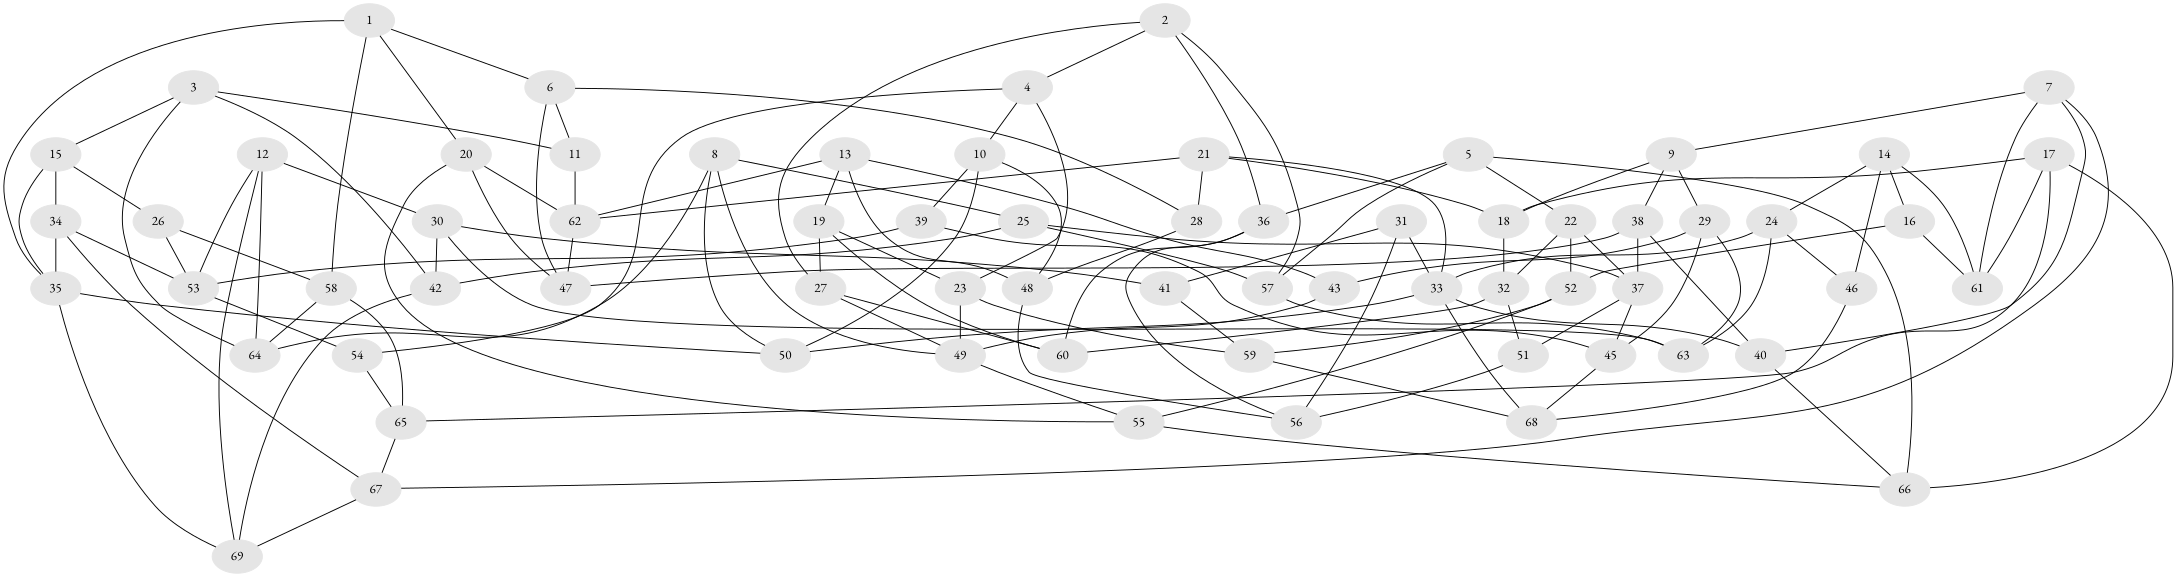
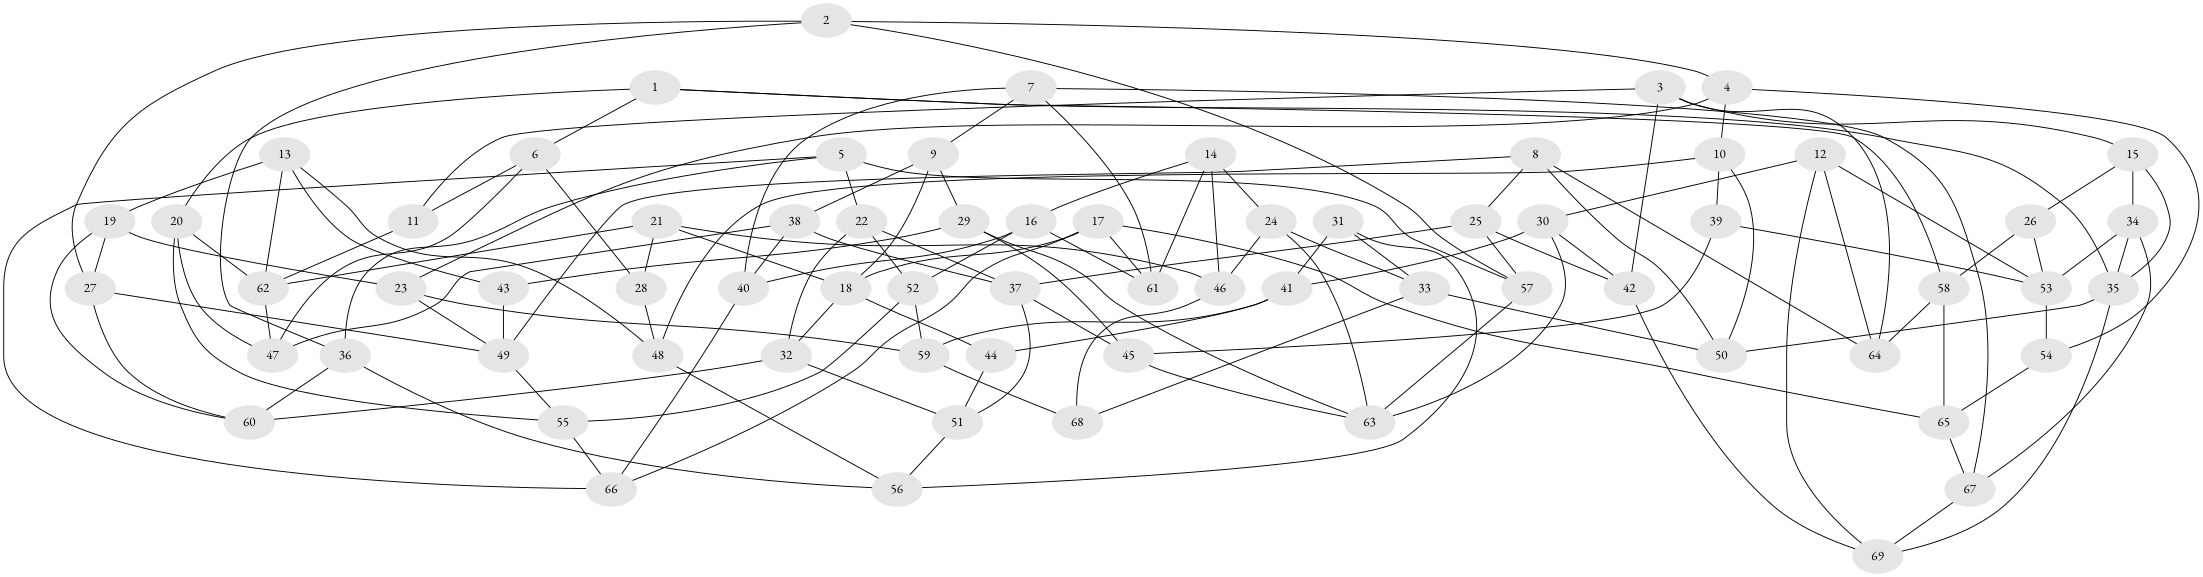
(1434, 204) -> (942, 245)
(1605, 324) -> (865, 263)
none -> (991, 355)
(1568, 392) -> (1247, 395)
